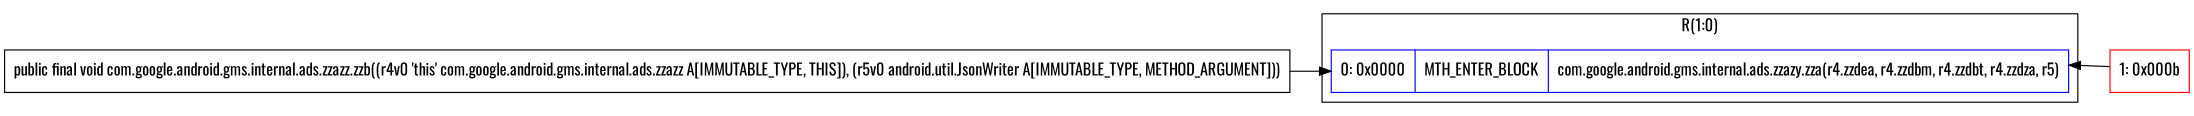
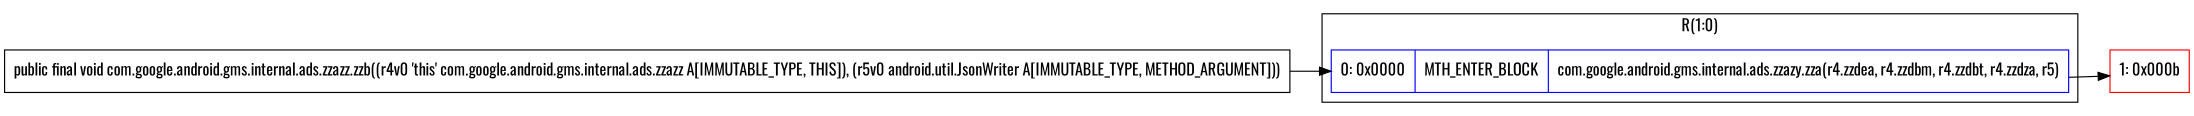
(2095, 66) -> (2085, 77)
